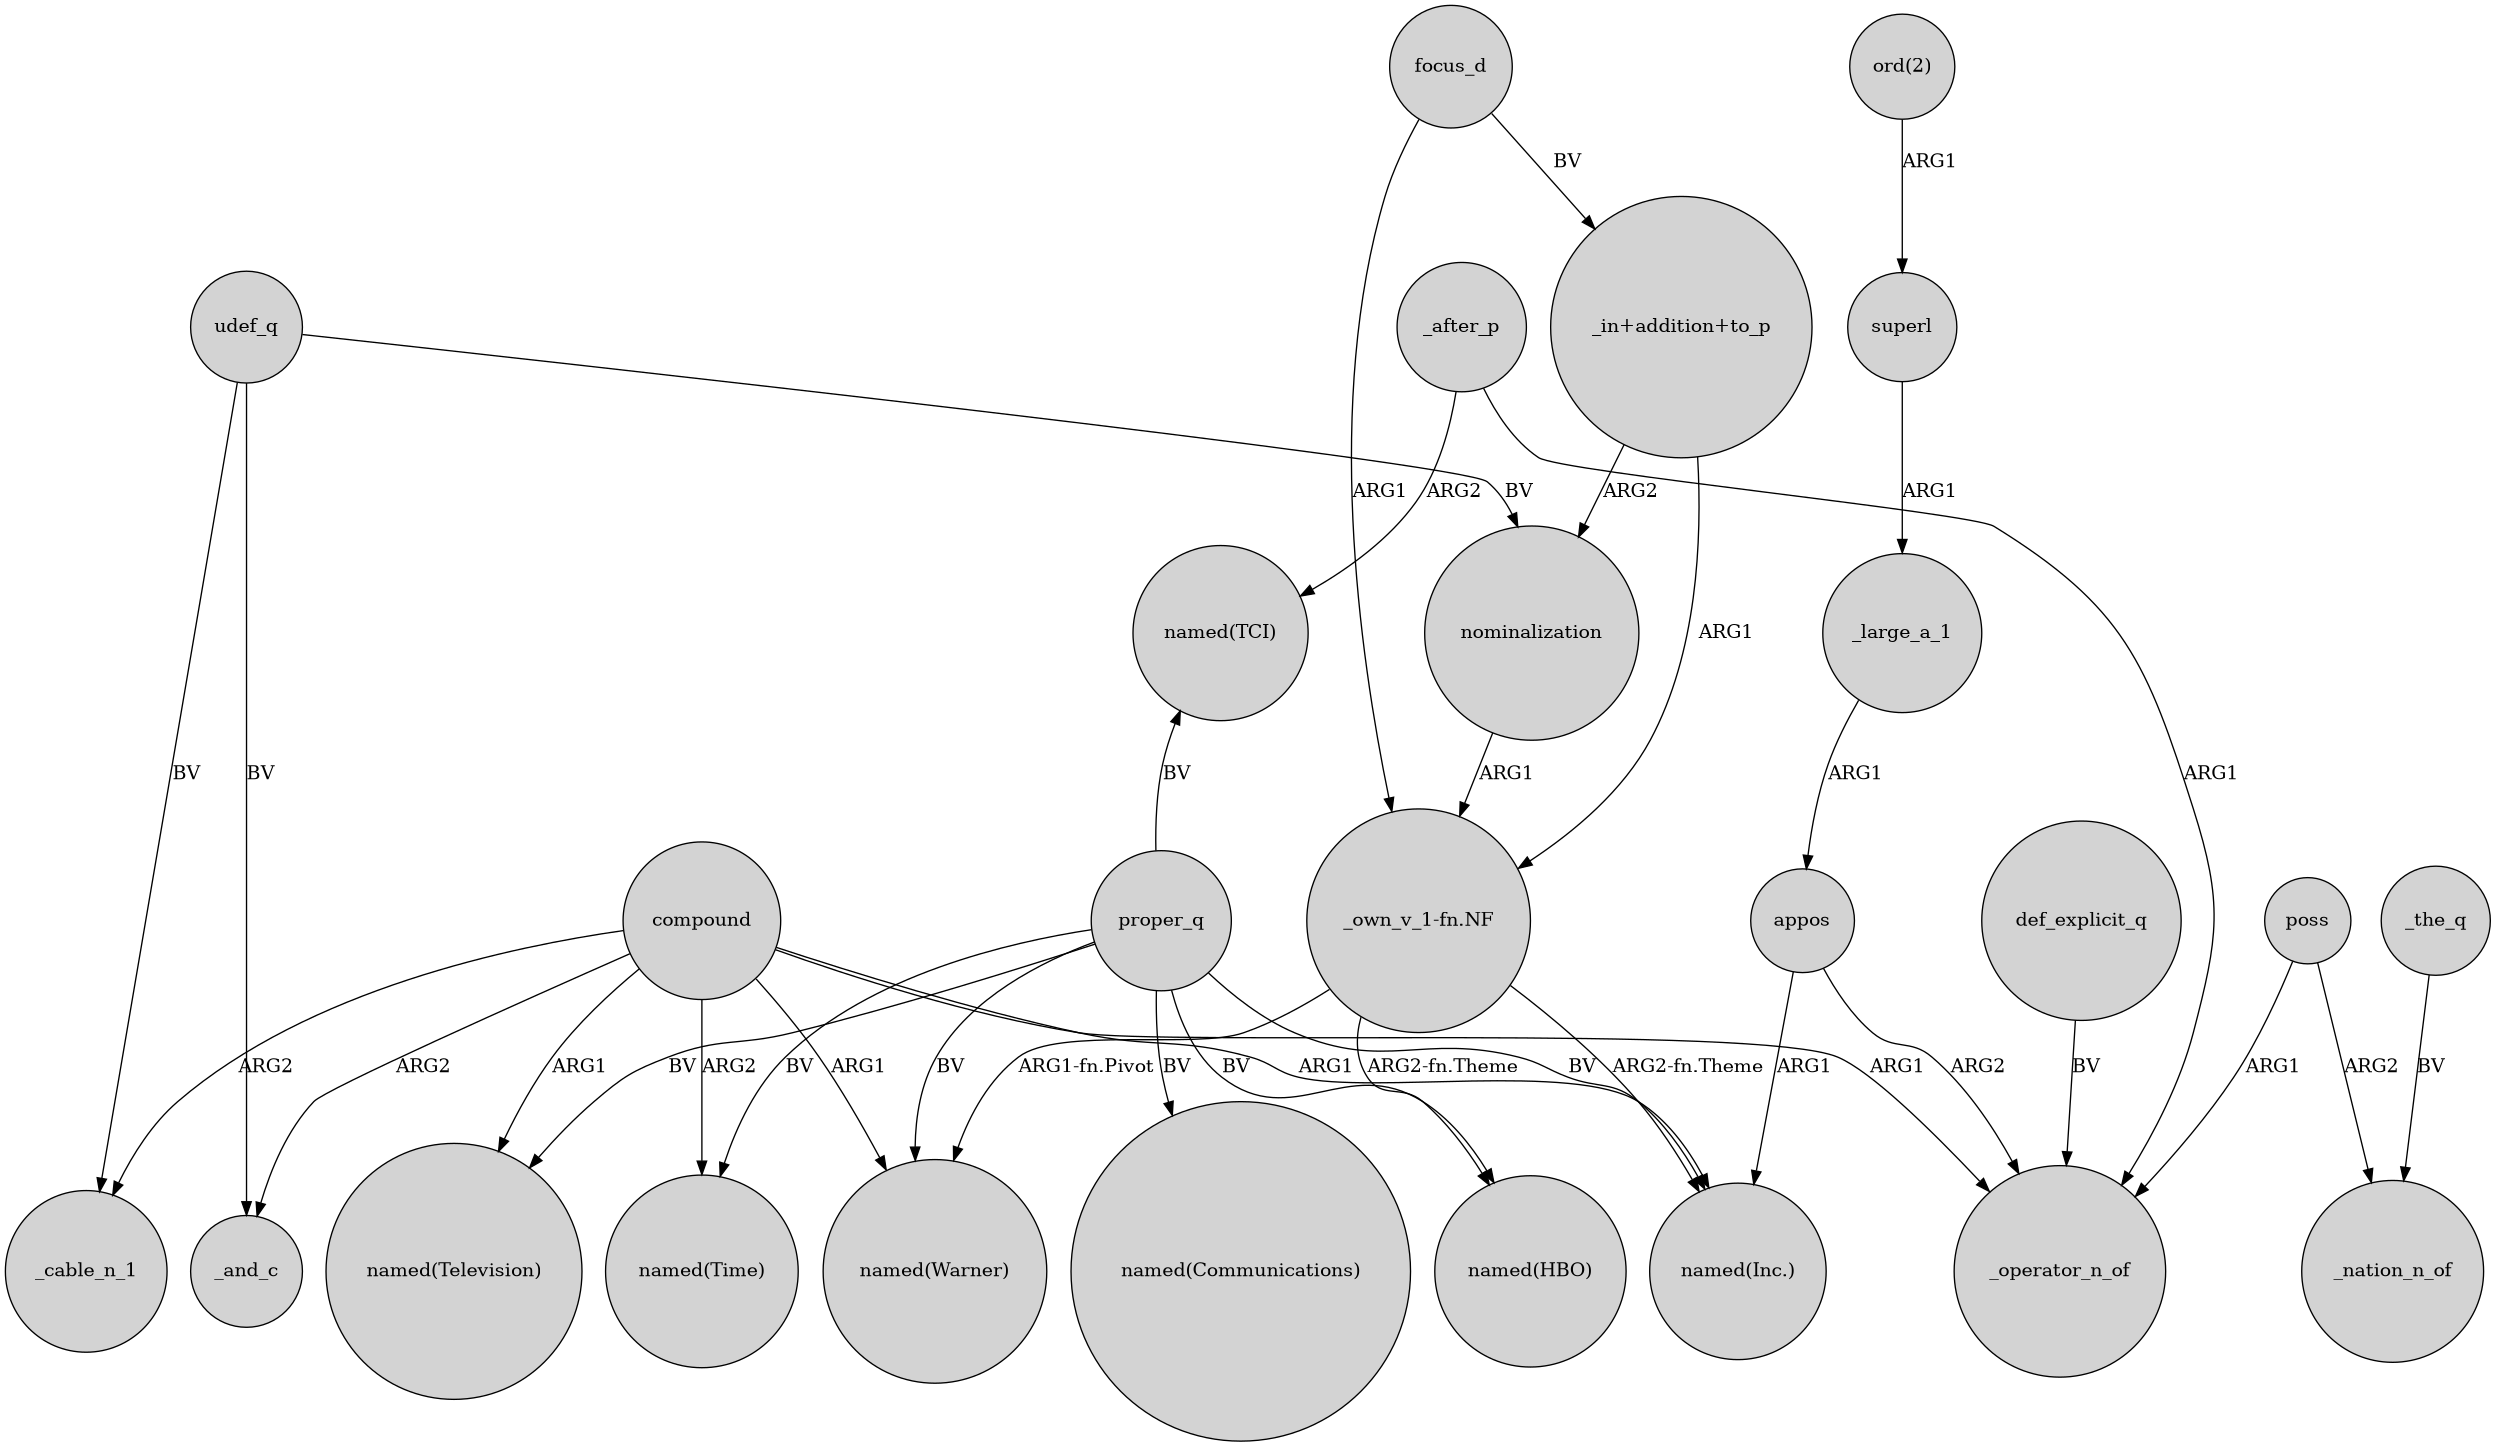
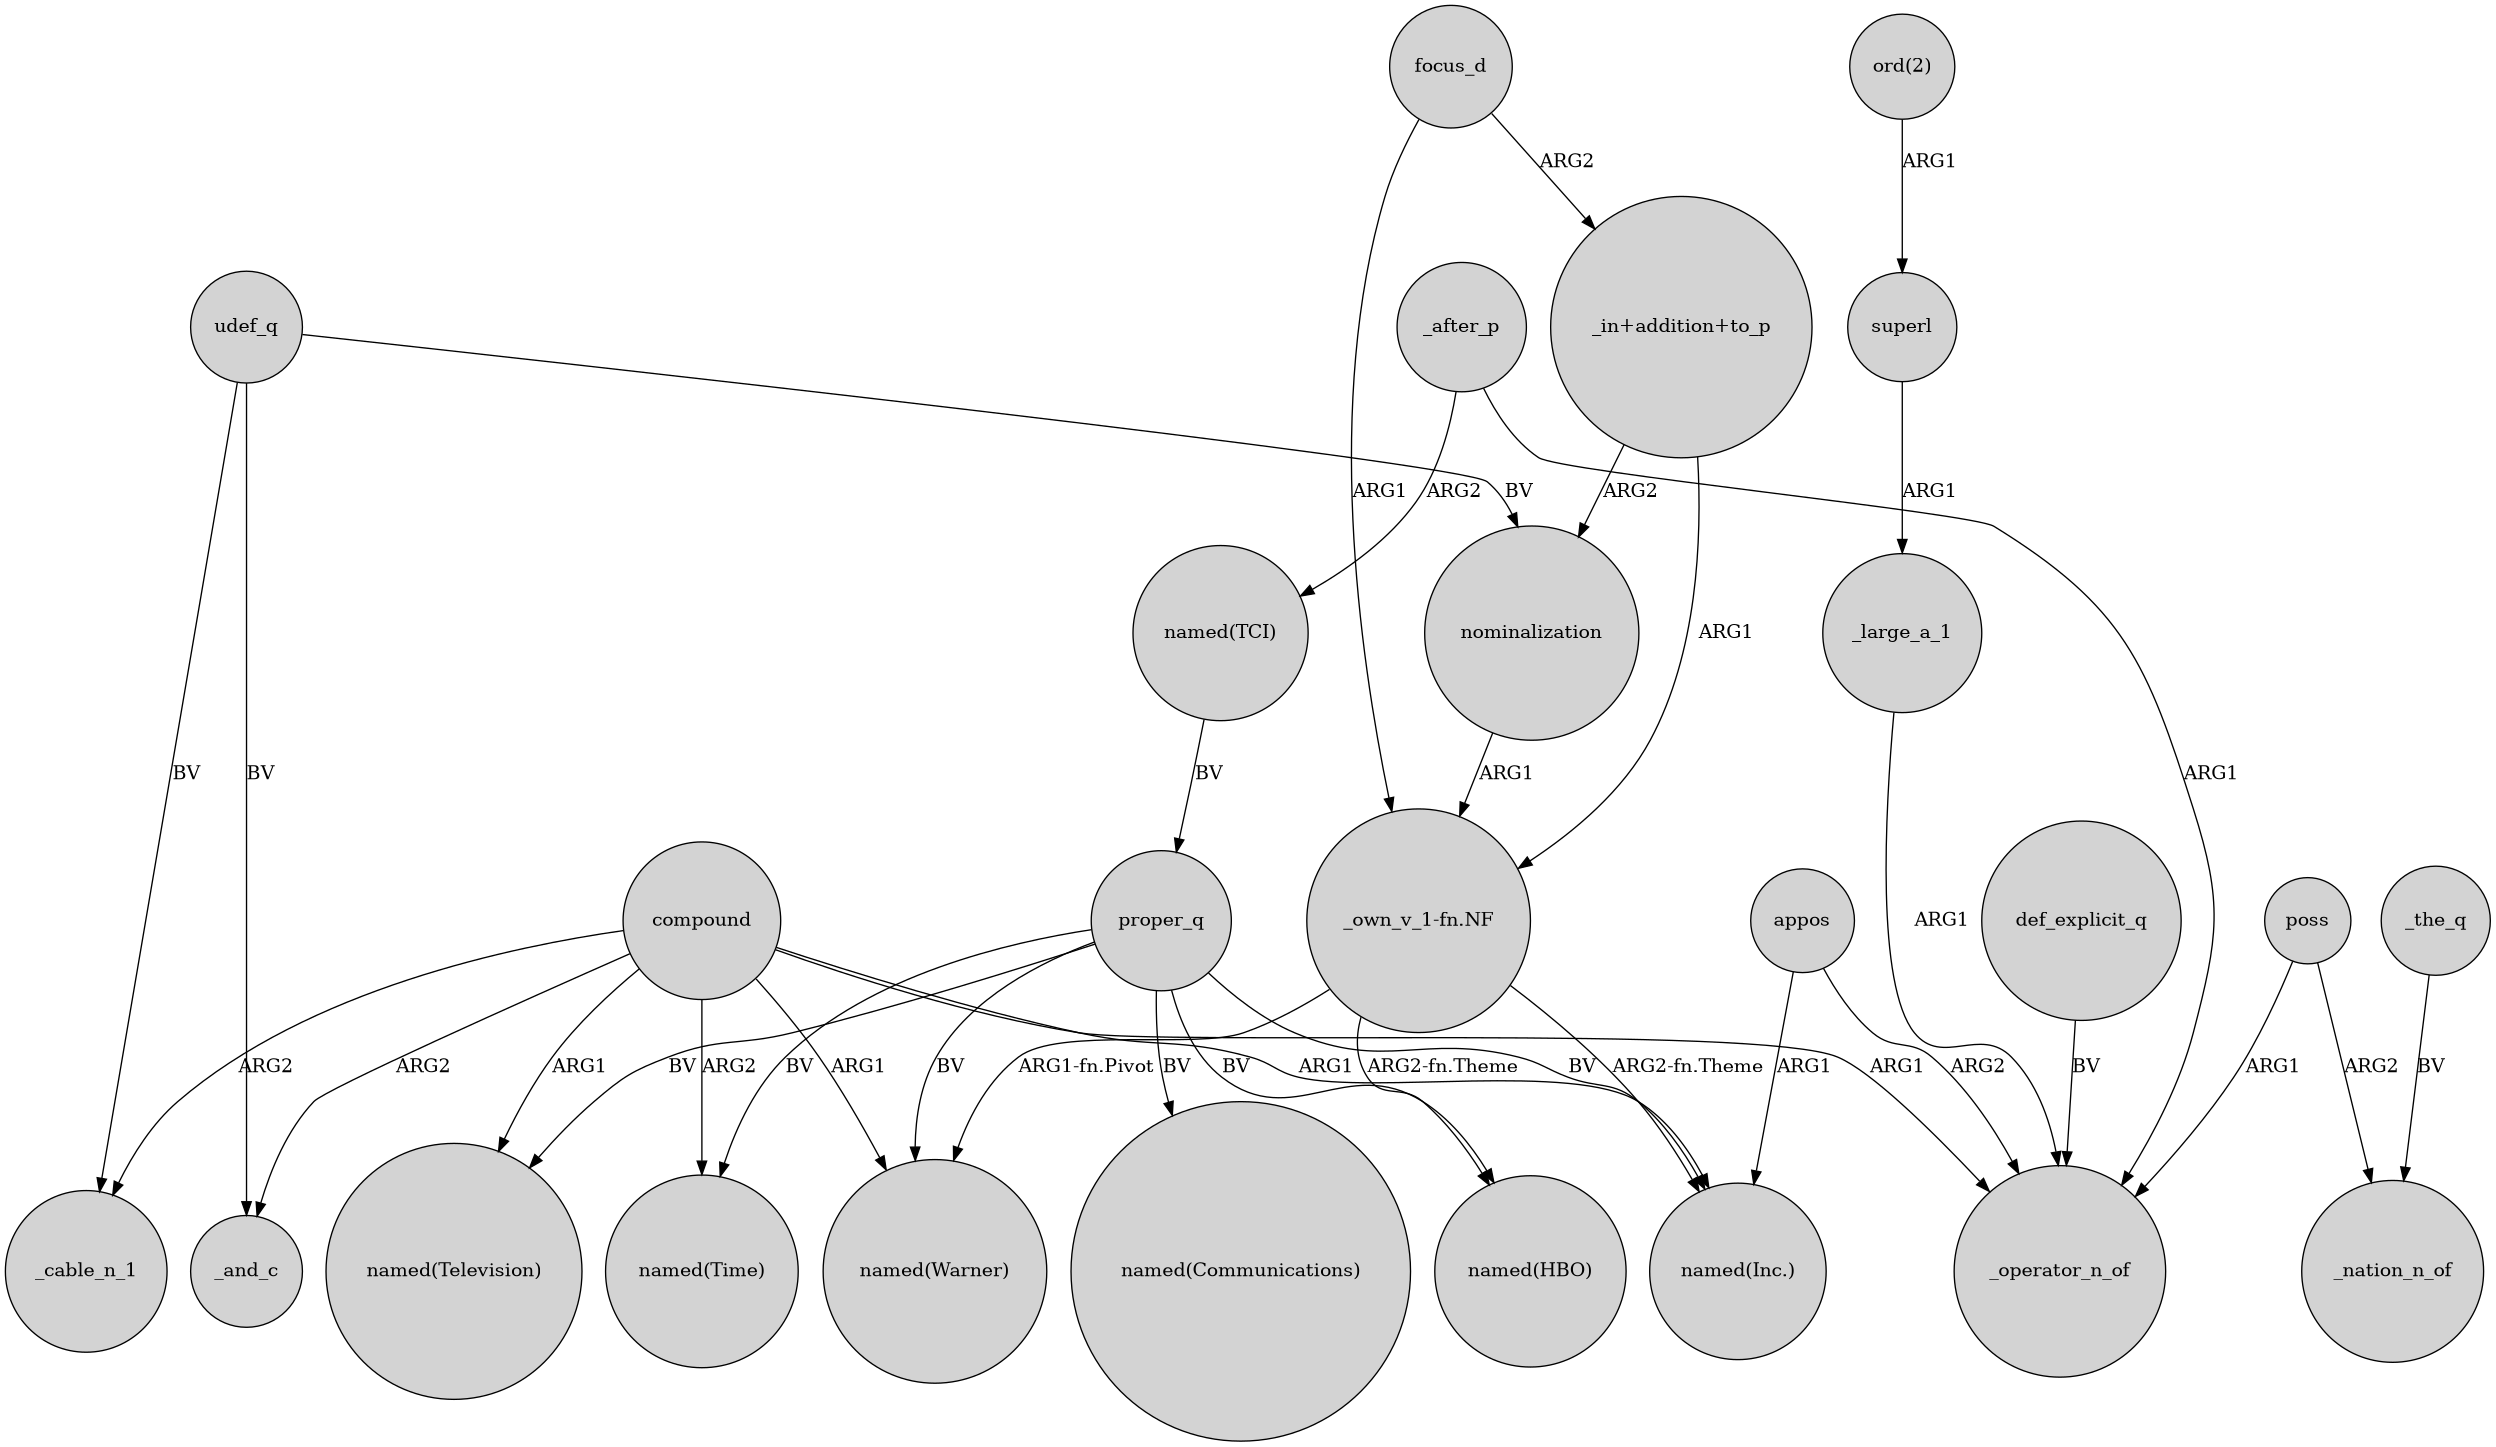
(1567, 162) -> (1567, 162)
(1825, 775) -> (1894, 980)
(1159, 786) -> (1192, 779)
